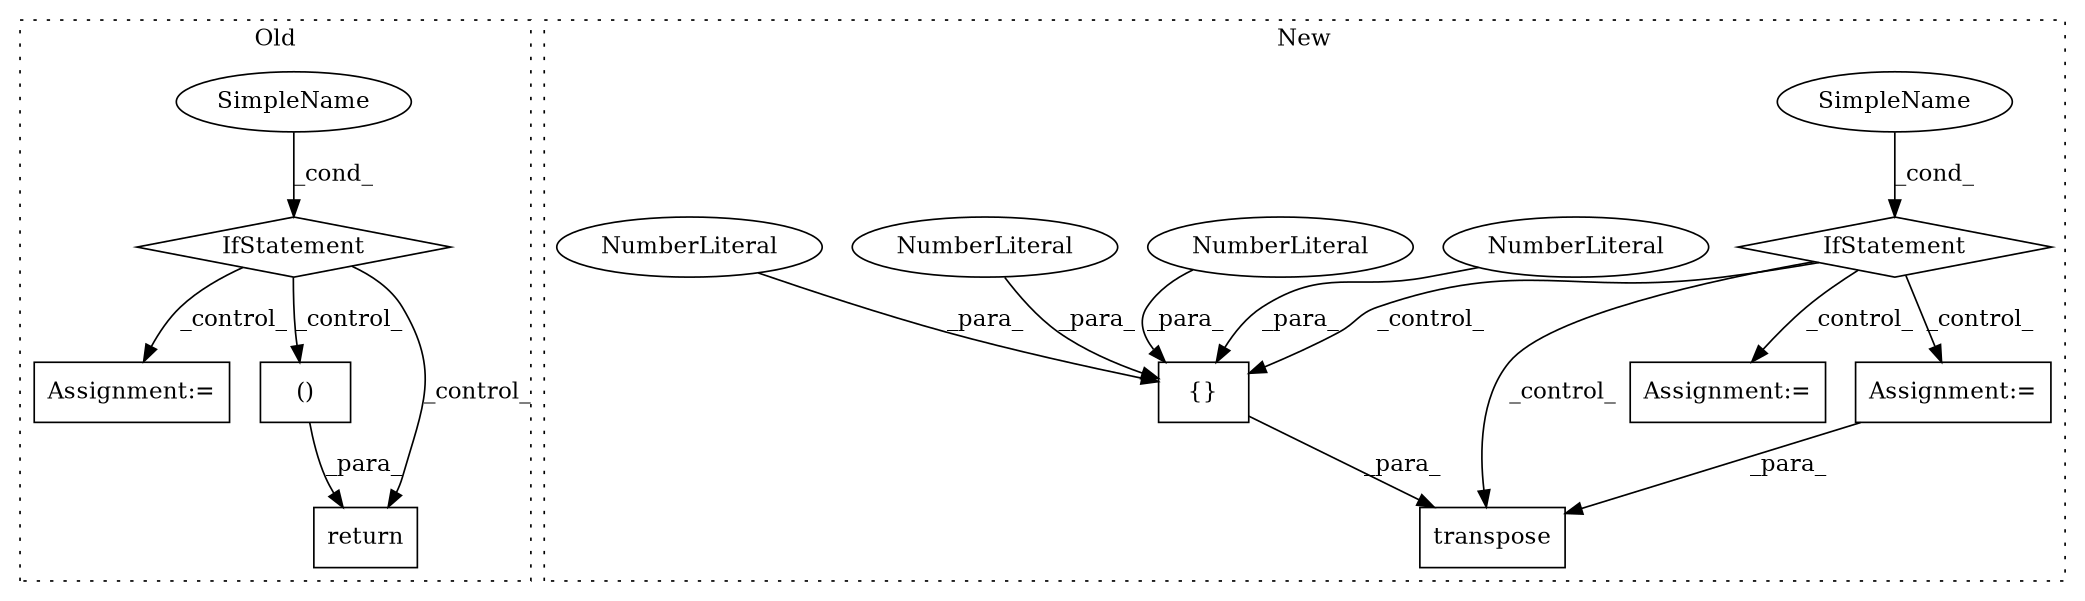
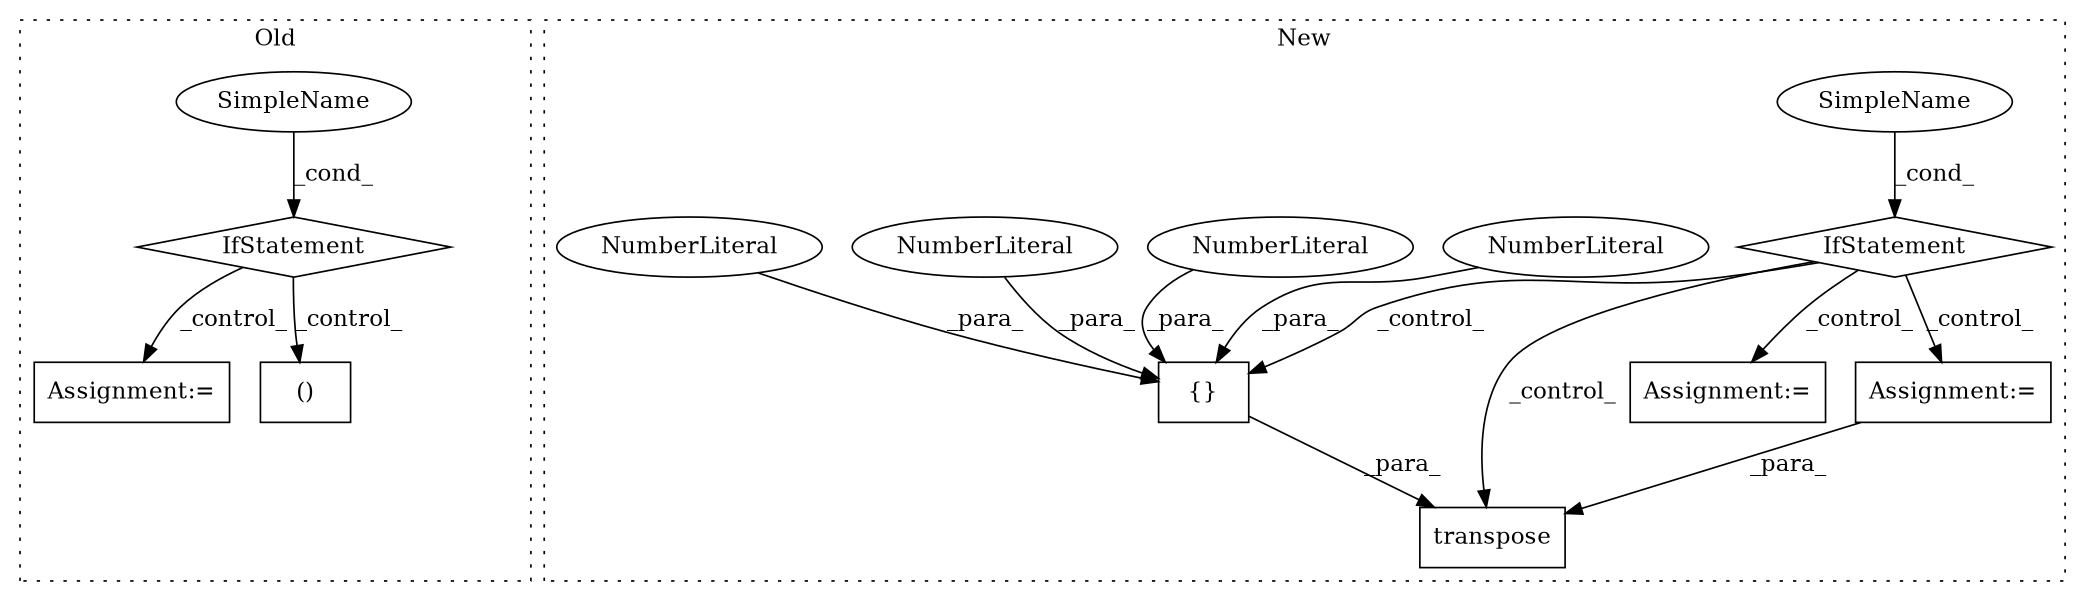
(366, 538) -> none
